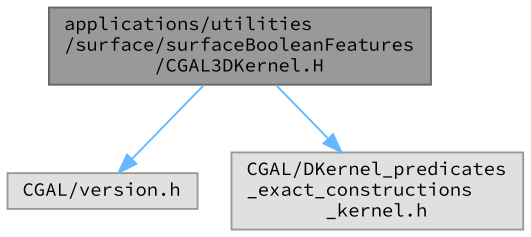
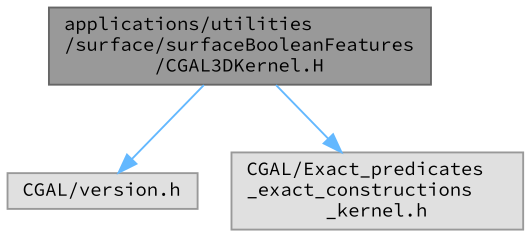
(377, 191) -> (377, 191)
